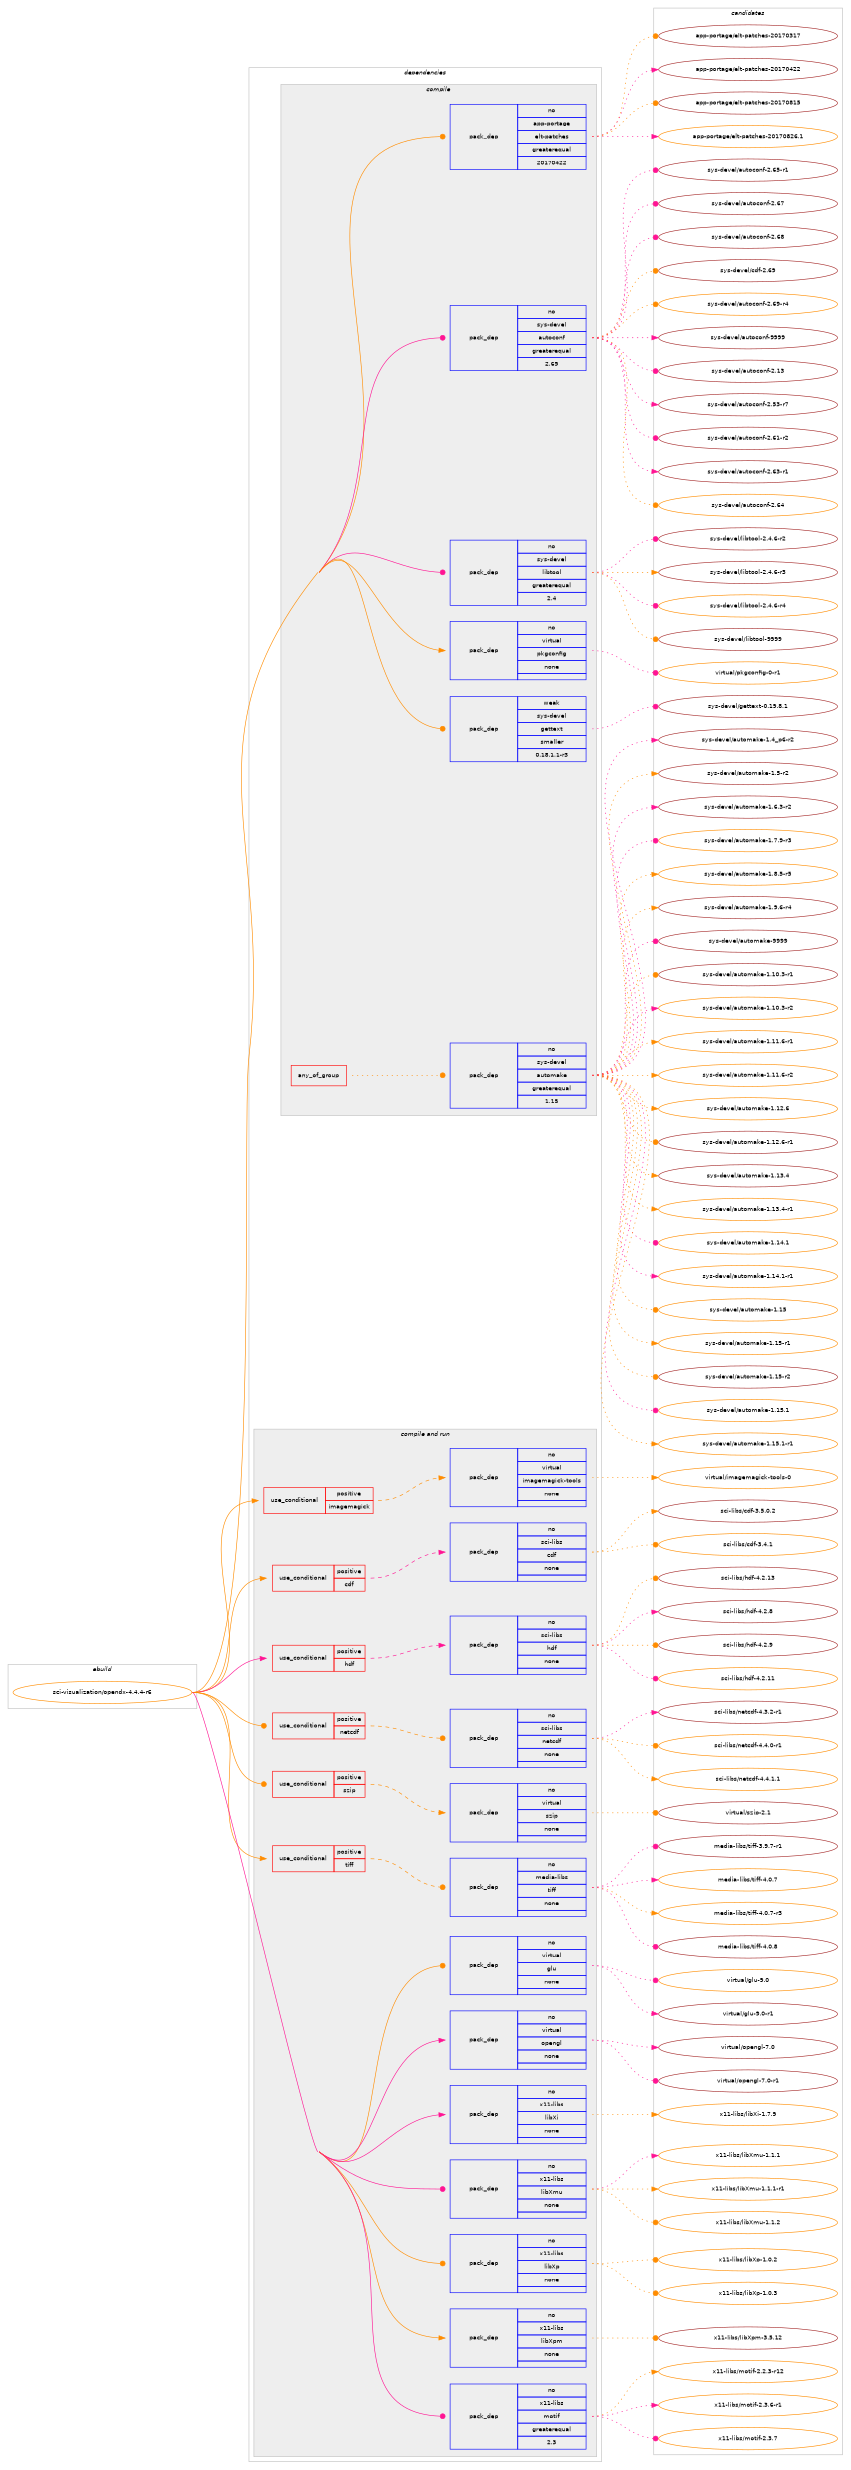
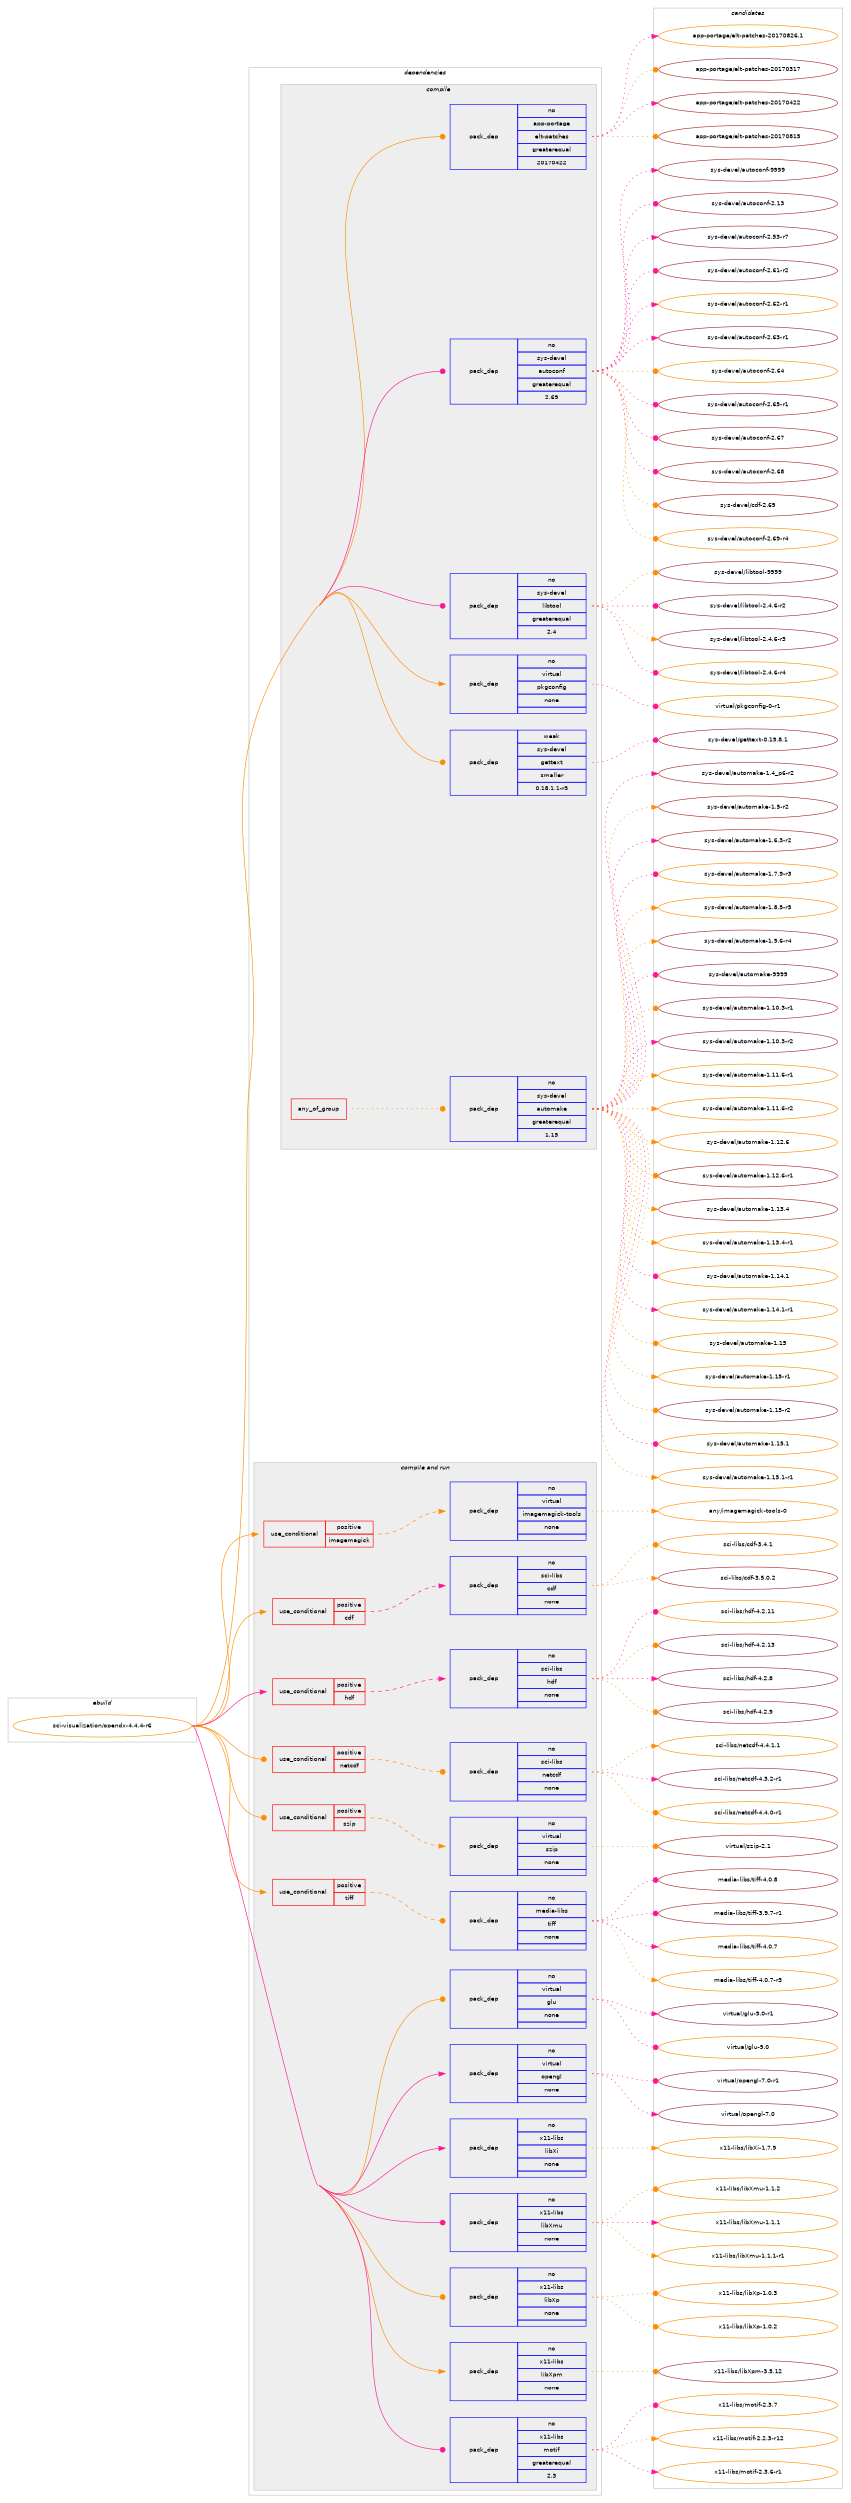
none -> (748, 304)
(748, 1008) -> (748, 1042)
(748, 1478) -> (748, 1511)
